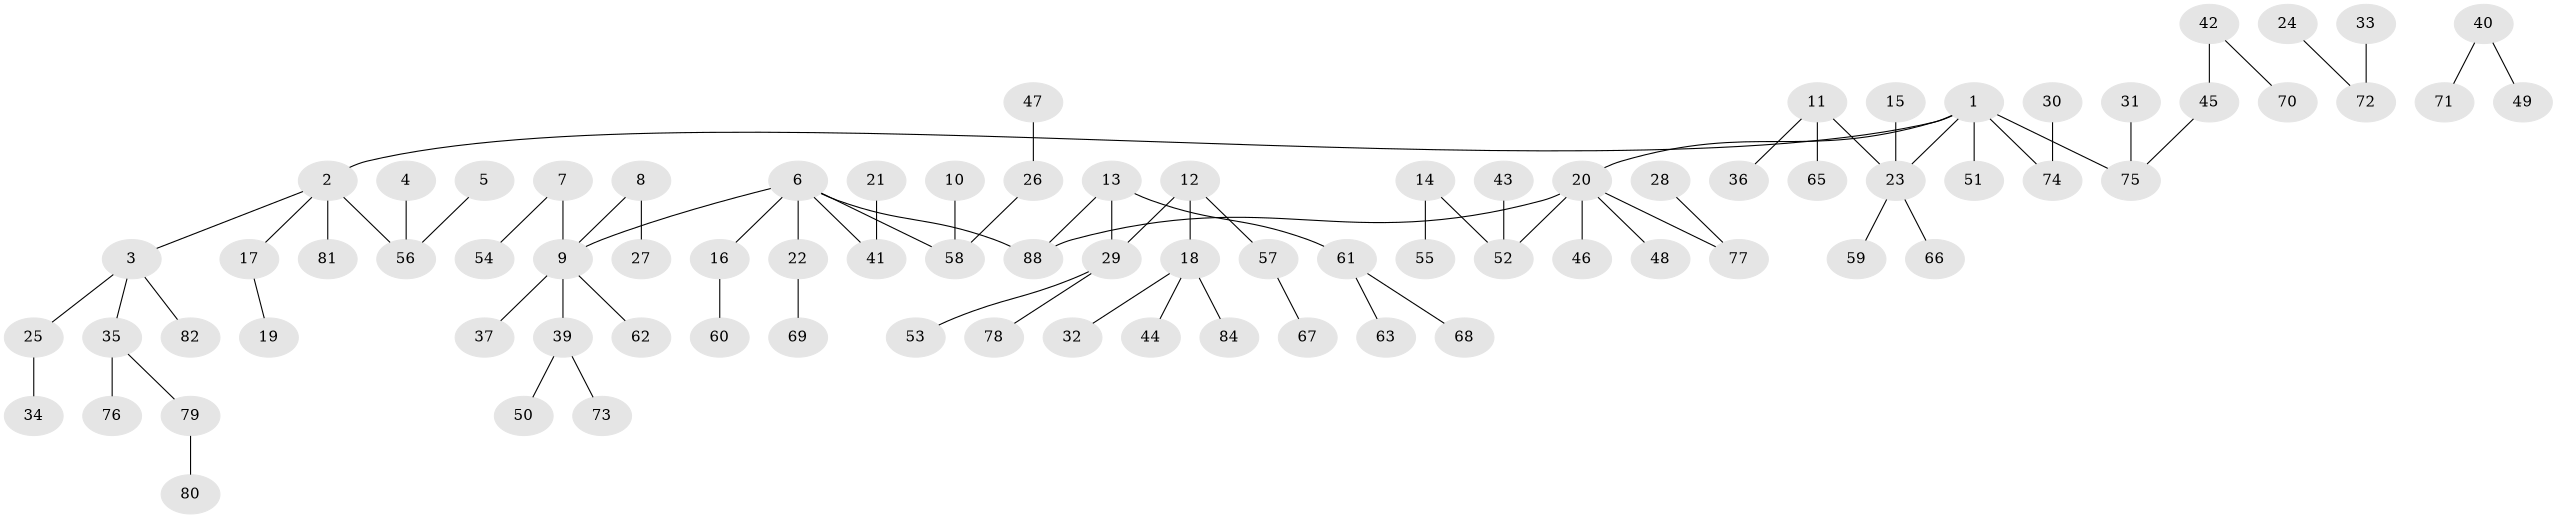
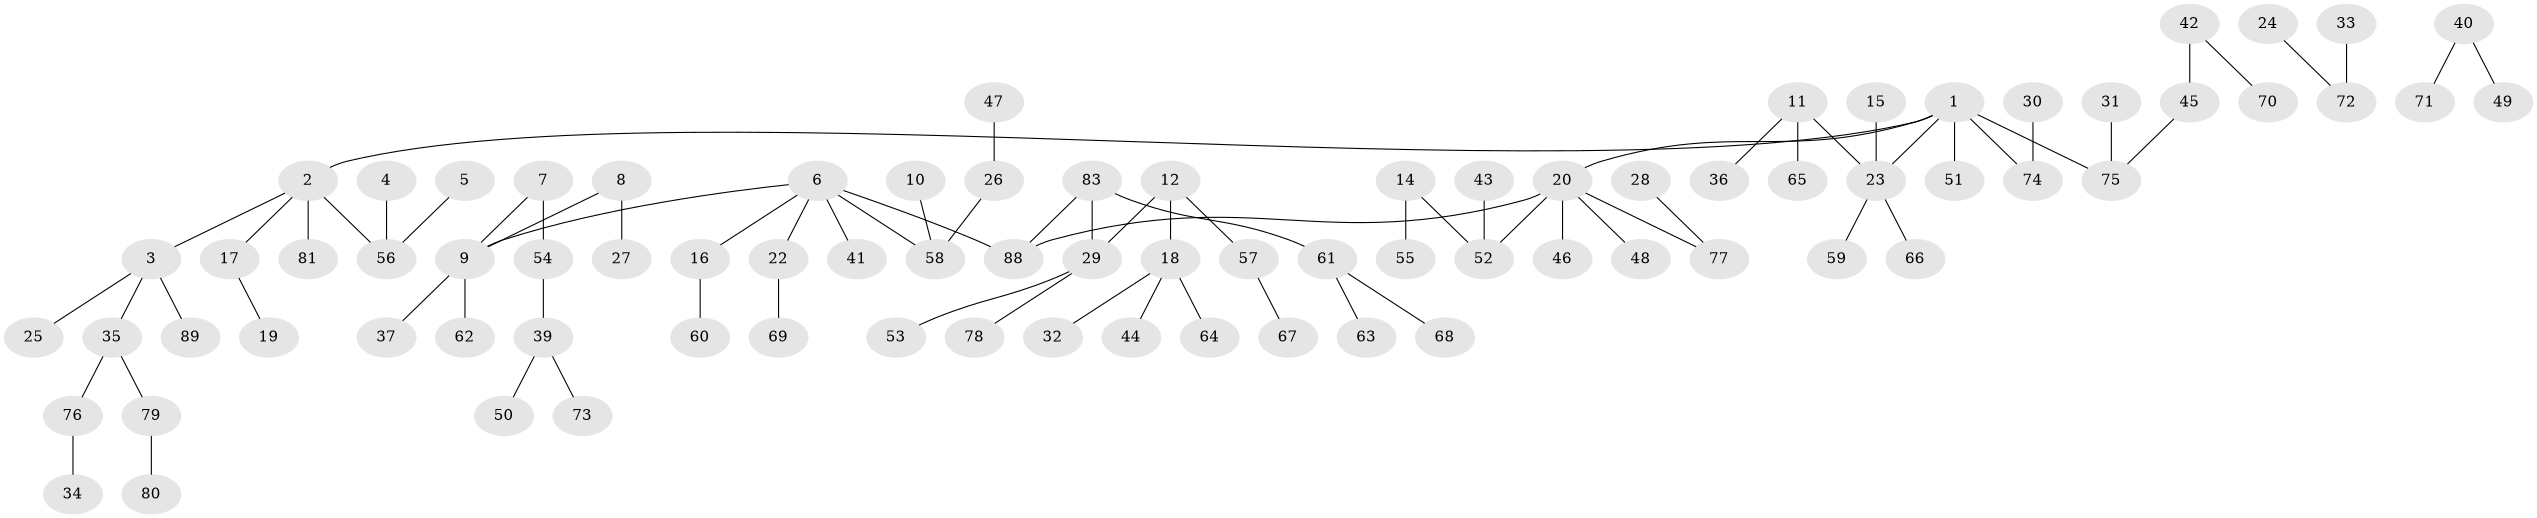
(877, 181) -> none
(1112, 181) -> (1092, 181)
(563, 298) -> (543, 298)
(191, 338) -> (191, 338)
(1229, 338) -> (1210, 338)
(34, 377) -> (73, 455)
